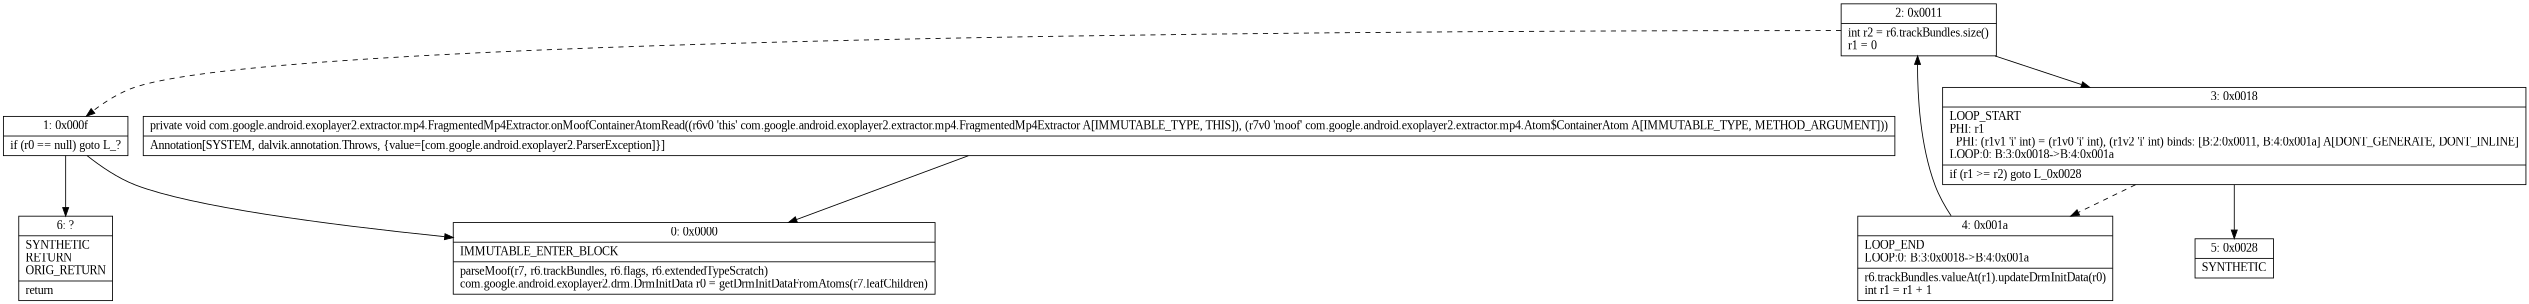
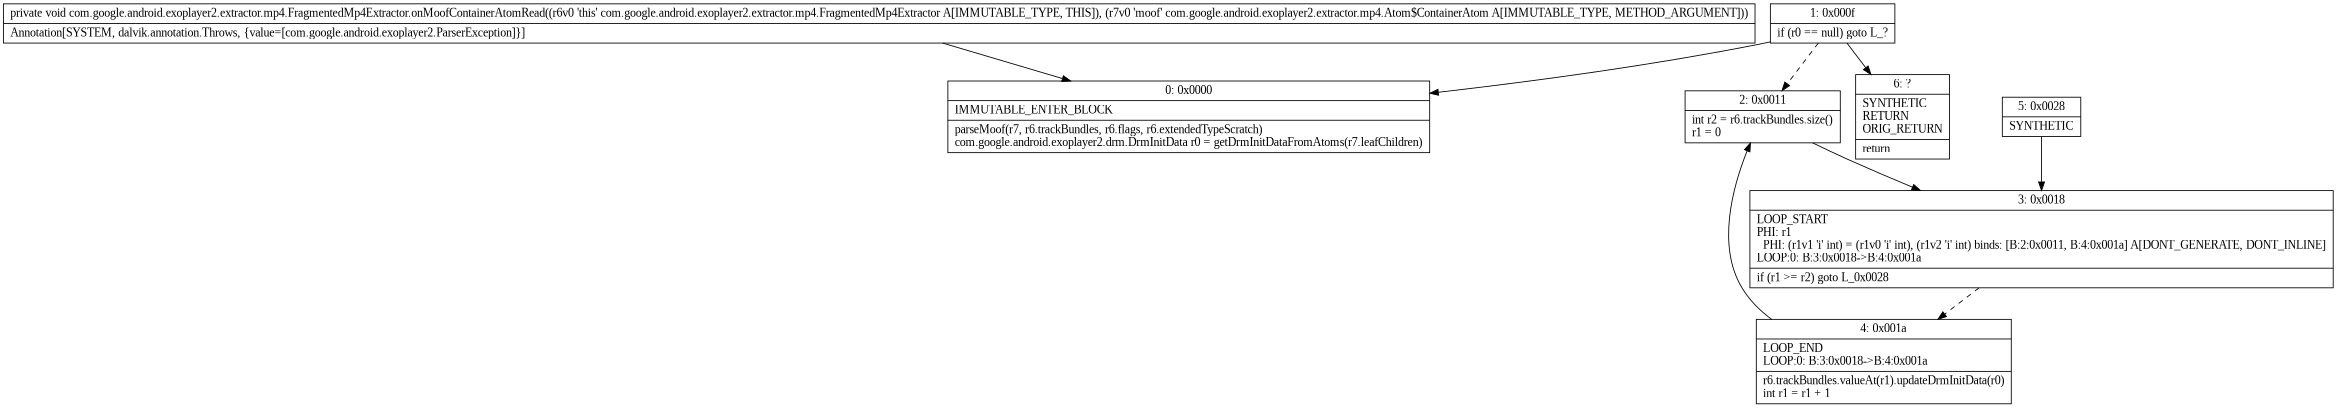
(963, 38) -> (1803, 63)
(2234, 207) -> (2042, 159)
